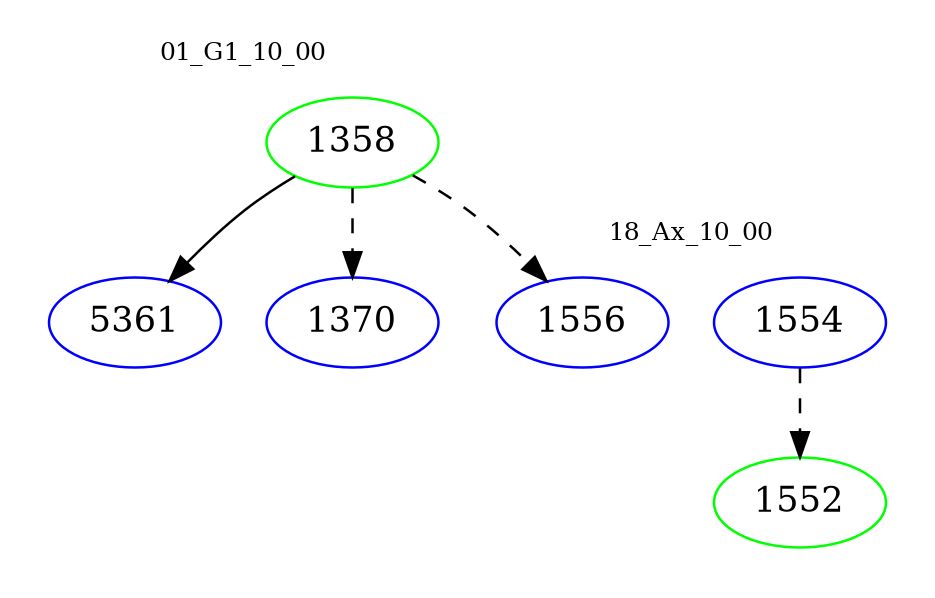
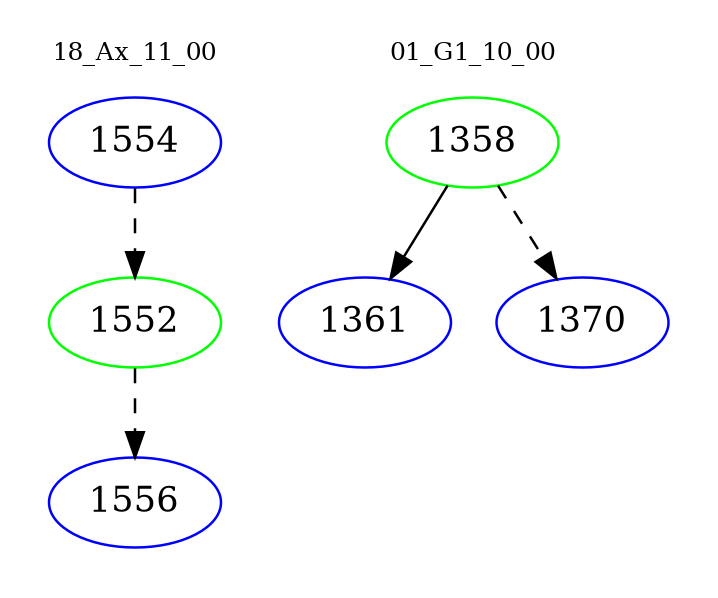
(493, 230) -> (135, 400)
(691, 234) -> (135, 54)
(135, 322) -> (365, 322)
